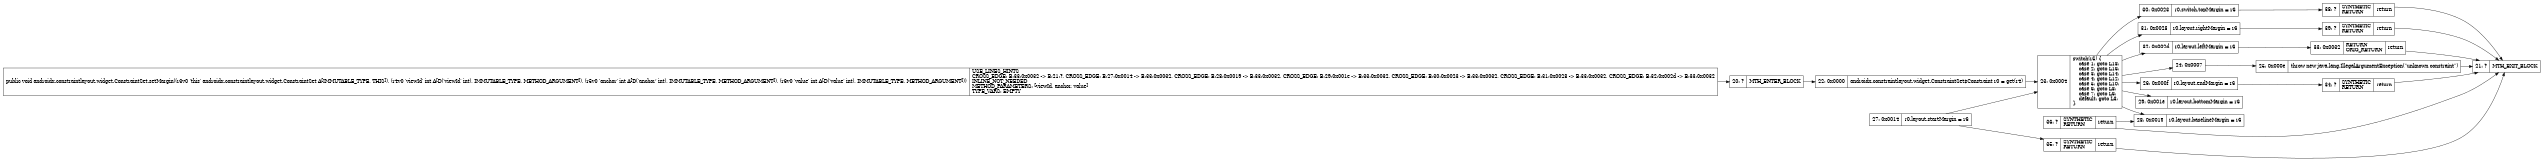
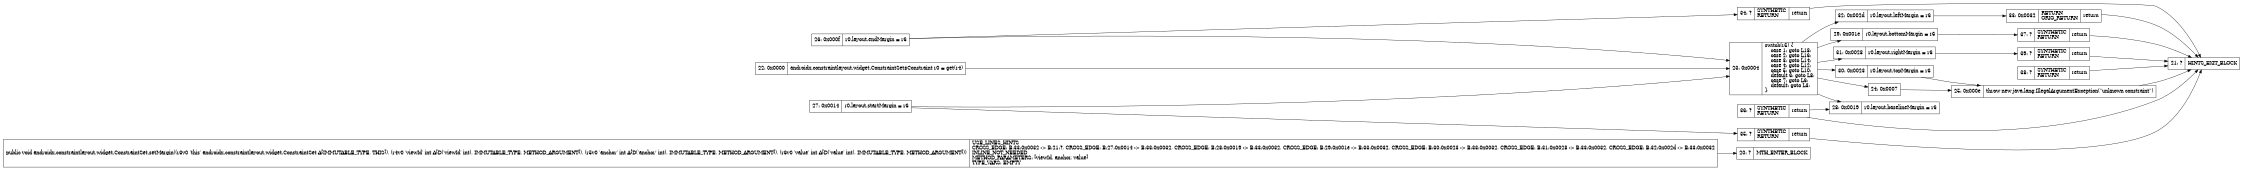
(2205, 10) -> (1900, 71)
(2279, 10) -> (1949, 82)
none -> (2054, 35)
(2515, 66) -> (2212, 63)
(1808, 82) -> none
(2129, 83) -> (1318, 38)
(2094, 89) -> (1790, 76)
